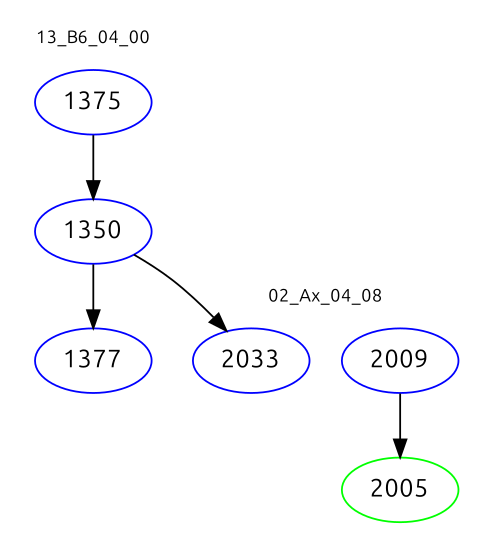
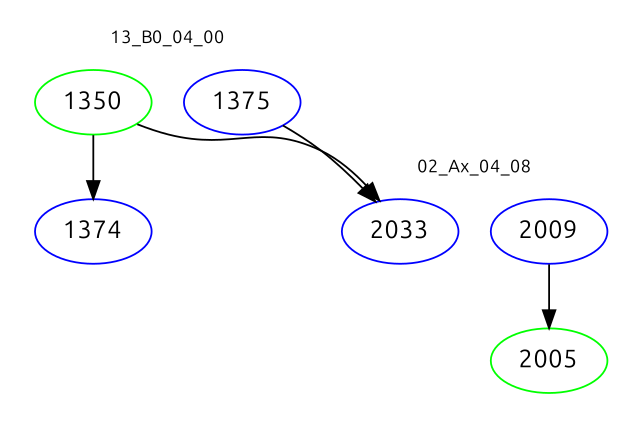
(93, 39) -> (168, 39)
(93, 158) -> (325, 154)
(93, 231) -> (93, 102)
(93, 361) -> (93, 231)
